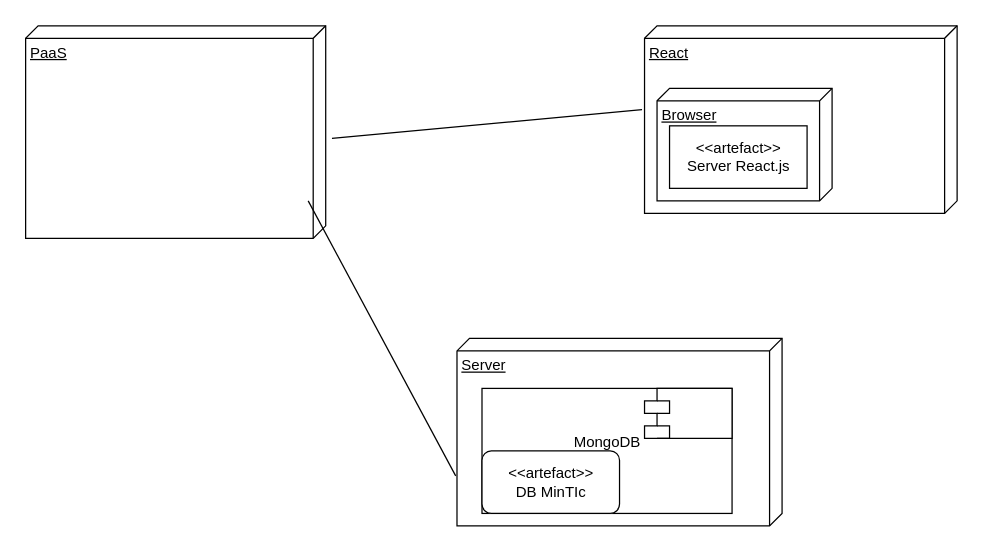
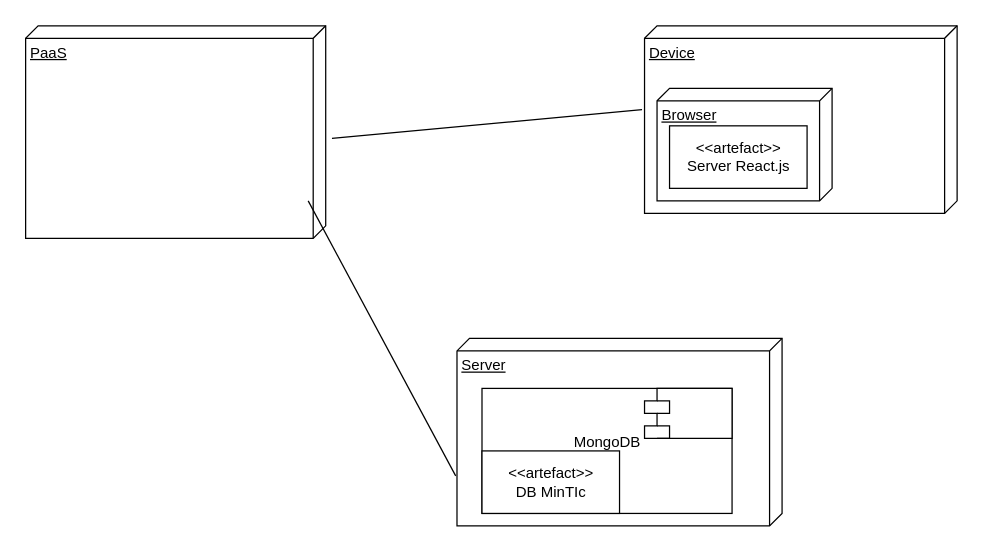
(670, 53) -> (673, 53)
(551, 482) -> (551, 482)
